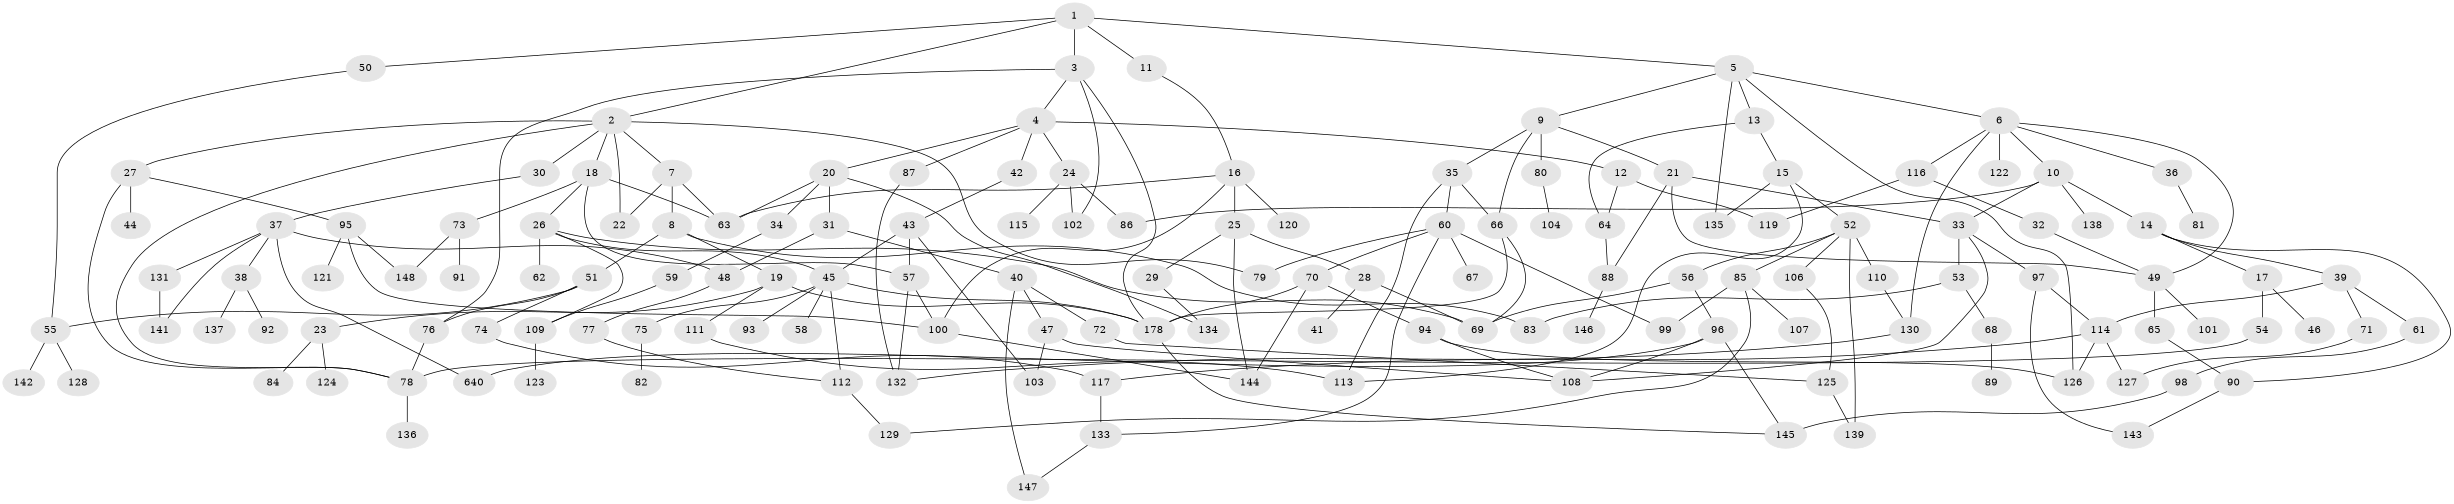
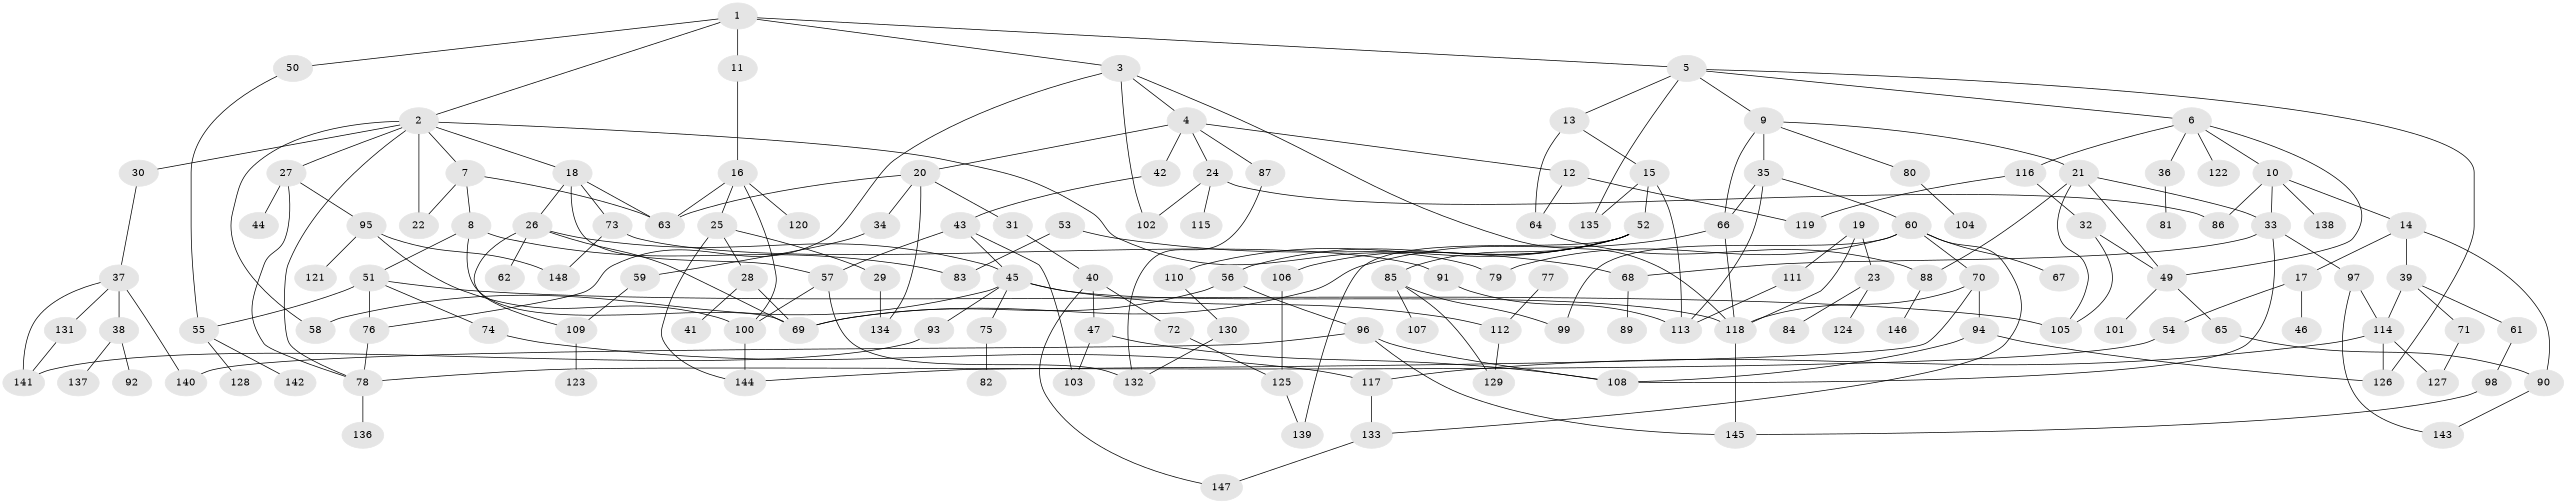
none -> (243, 179)
(1933, 212) -> none
(1959, 252) -> (1968, 260)
(736, 257) -> (602, 315)
(725, 278) -> none
none -> (1562, 305)
(1154, 330) -> (1735, 330)
none -> (2061, 330)
none -> (524, 358)
(474, 383) -> (186, 383)
